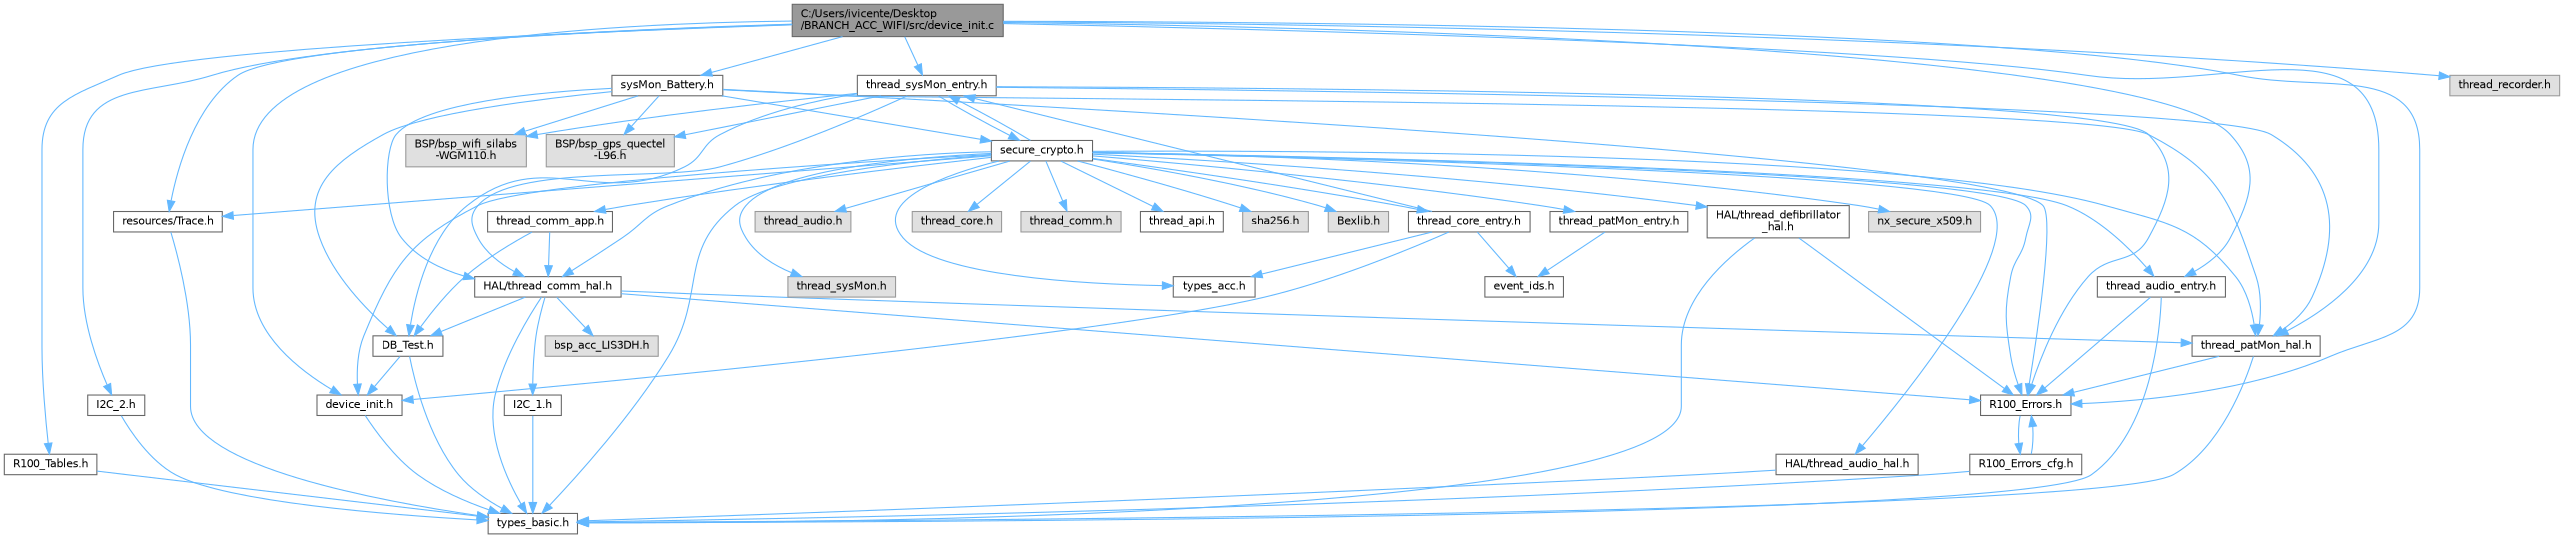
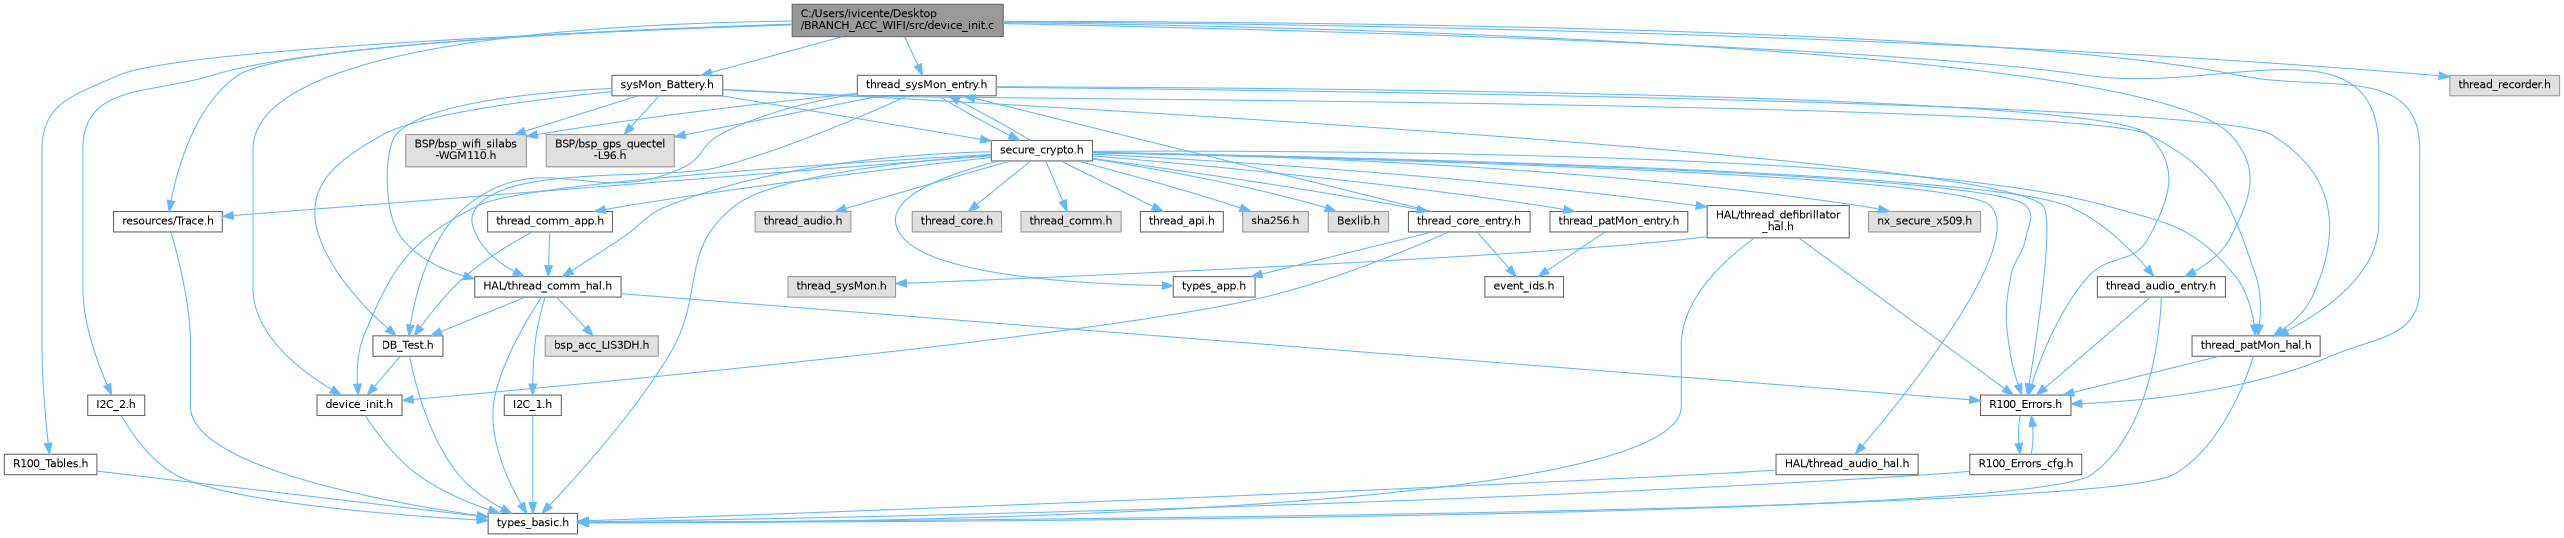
(742, 211) -> (1347, 263)
(1214, 287) -> (1214, 287)
(1401, 318) -> none
